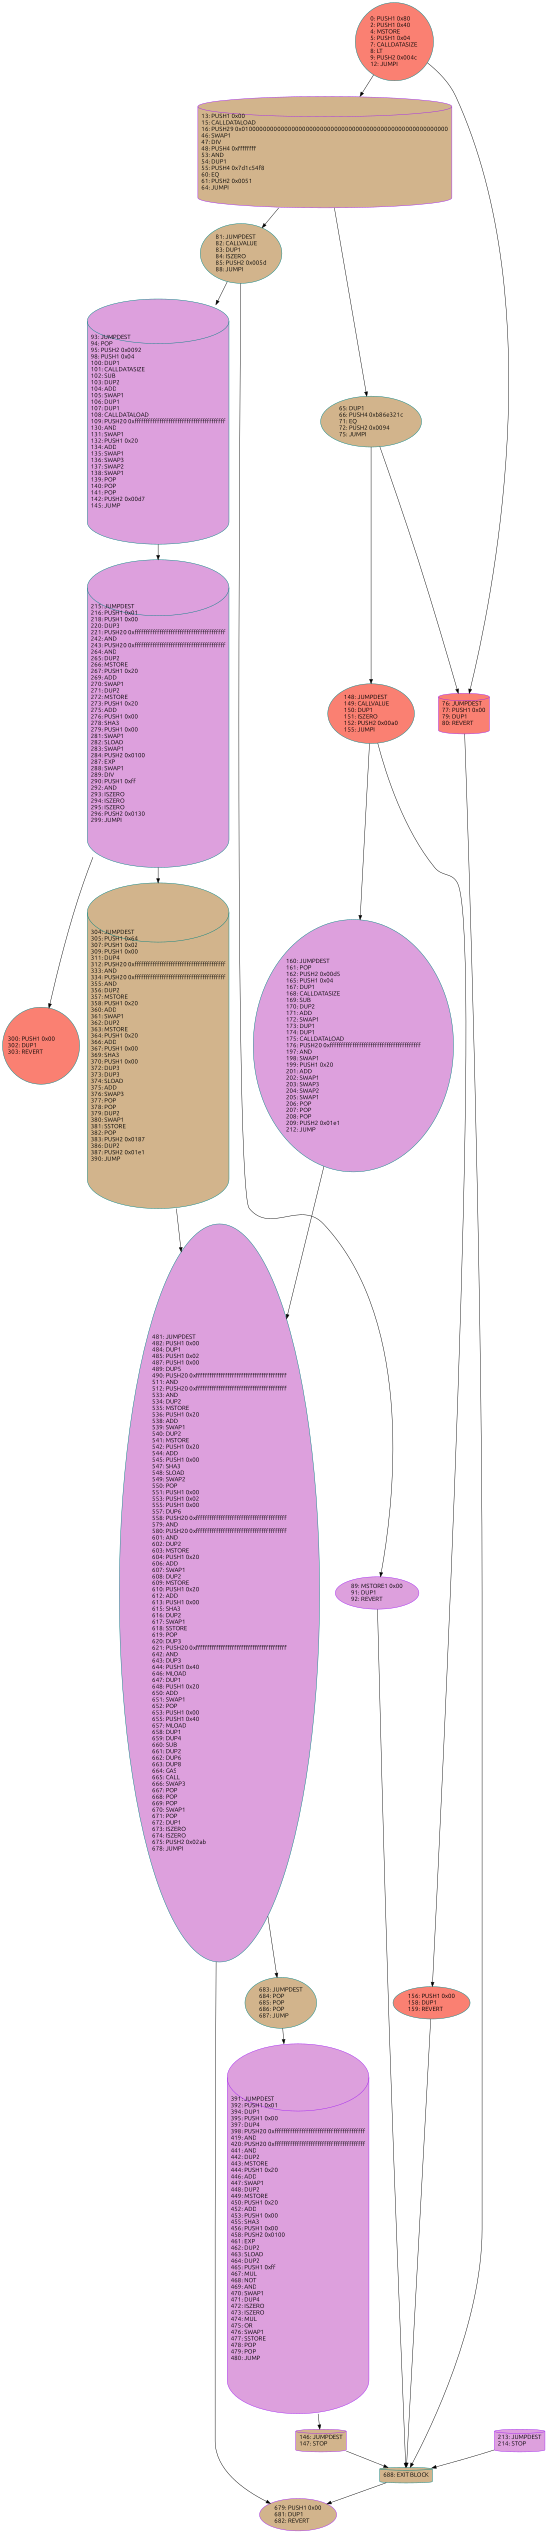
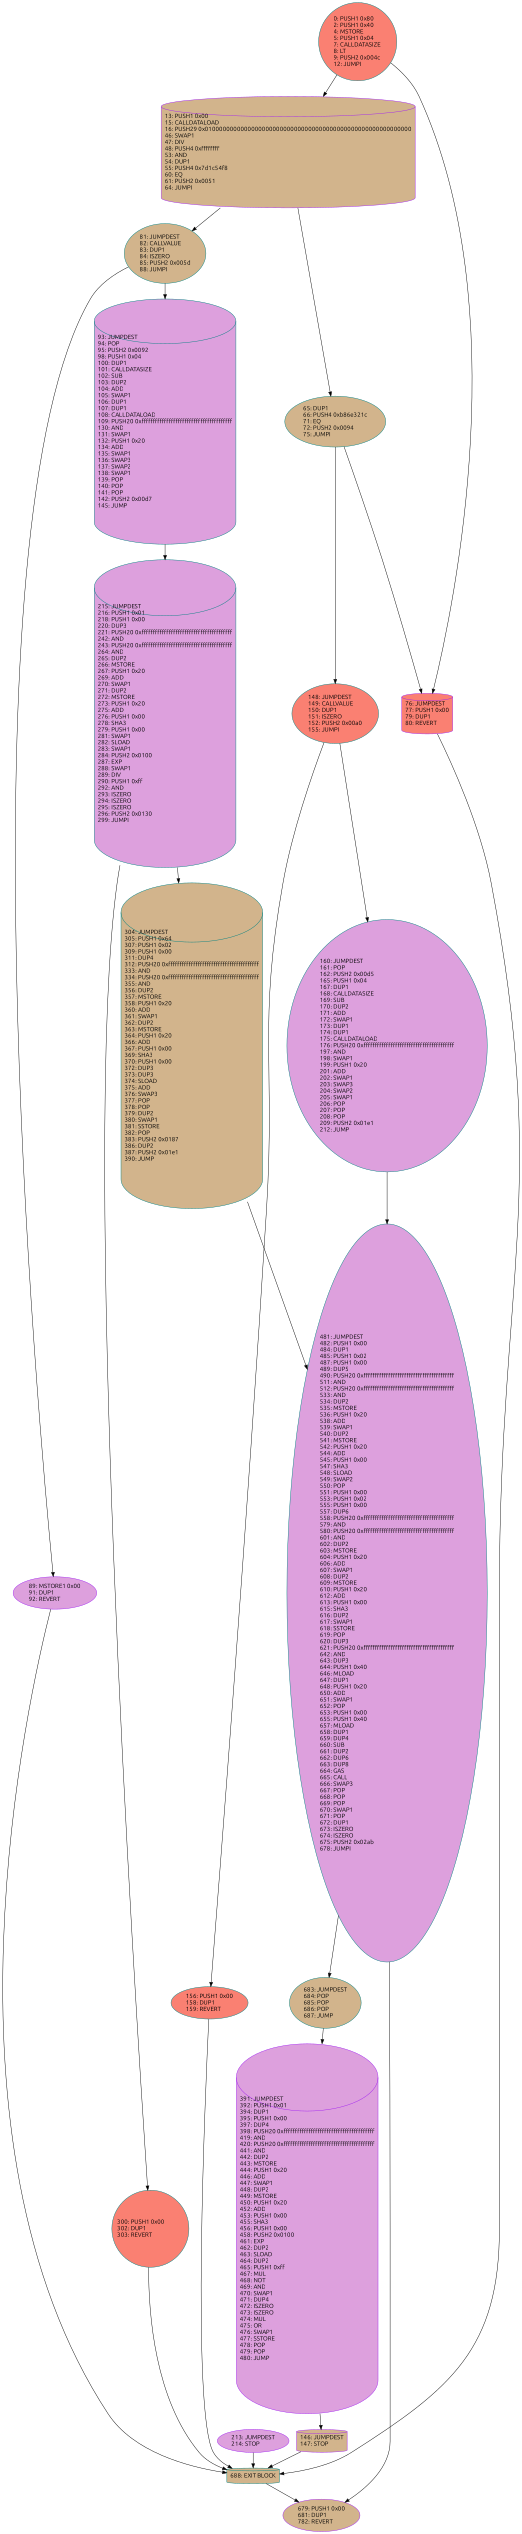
none -> (162, 2378)
(520, 2441) -> (253, 2441)
(298, 2515) -> (321, 2515)
